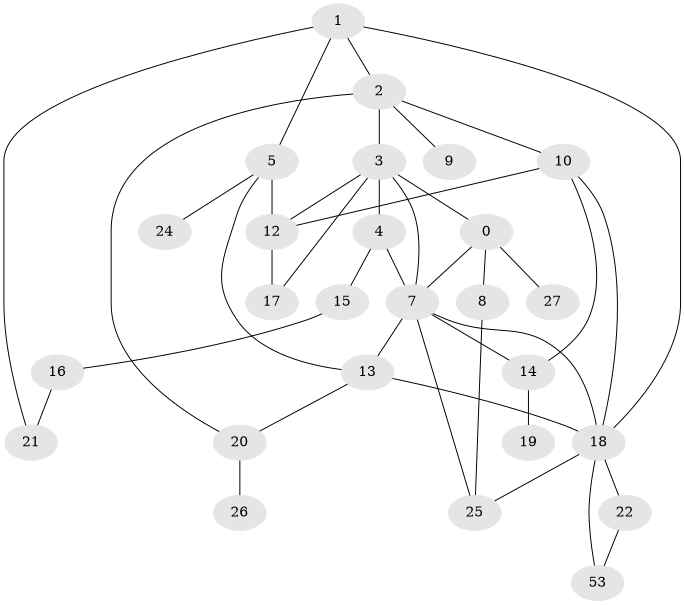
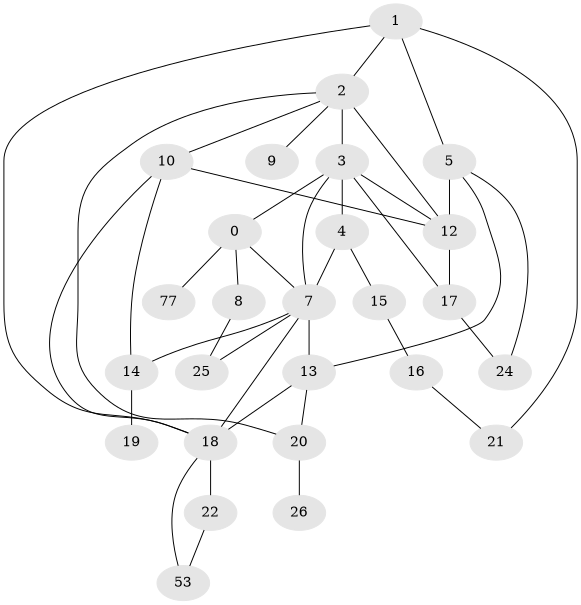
none -> (396, 162)
(553, 302) -> (169, 302)
none -> (477, 337)
(537, 478) -> none
